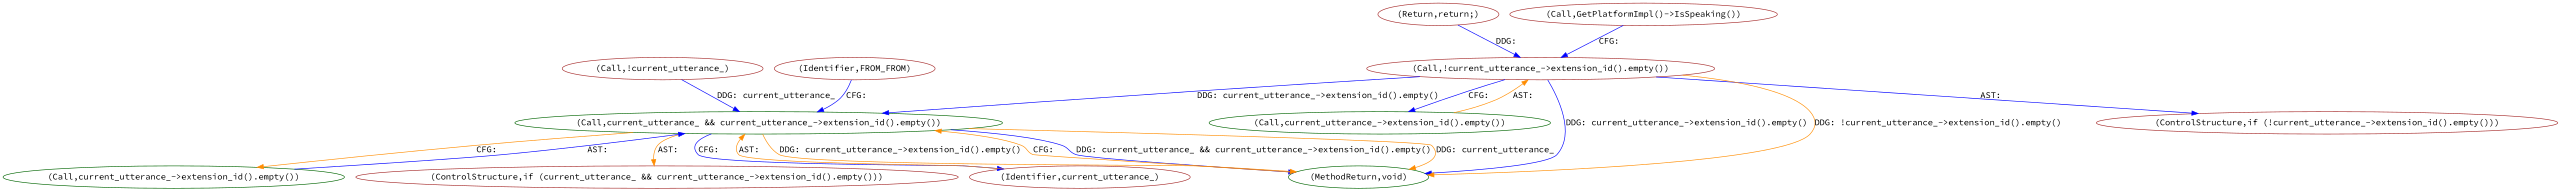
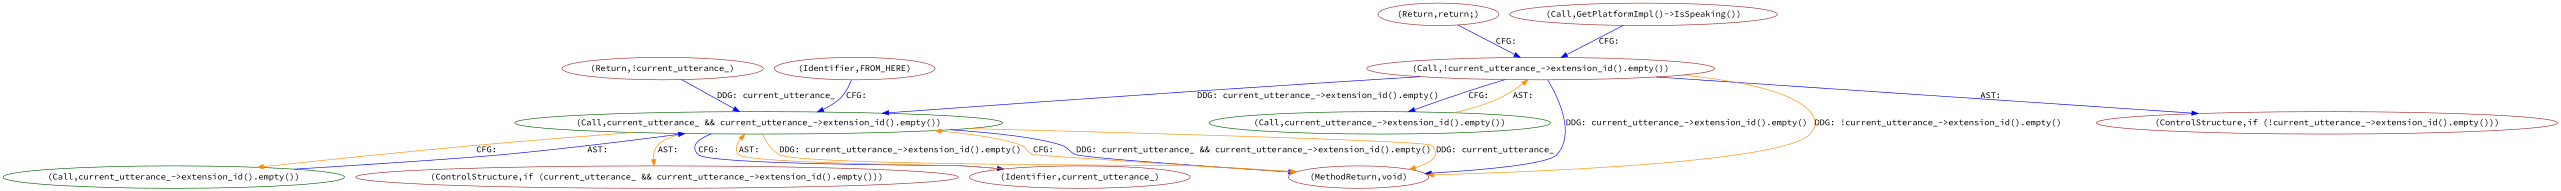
(1509, 41) -> (1509, 41)
(663, 69) -> (663, 69)
(855, 69) -> (855, 69)
(1359, 177) -> (1359, 177)
